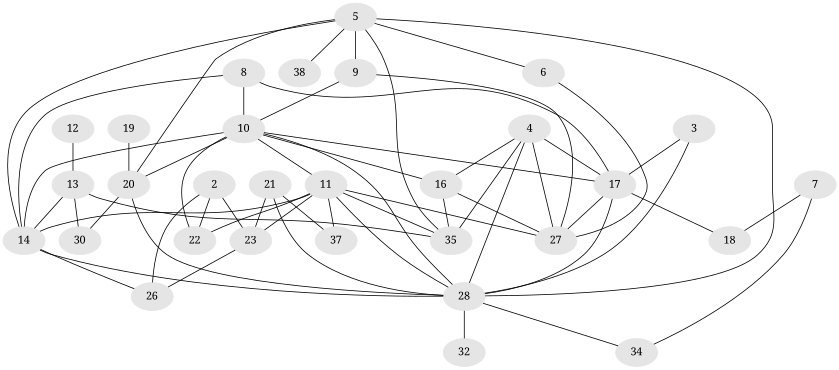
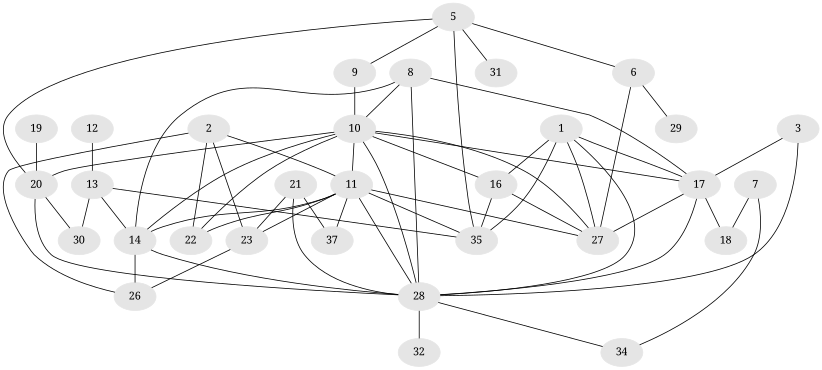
(118, 68) -> none
(300, 73) -> (496, 73)
(769, 121) -> (415, 185)
(529, 129) -> (561, 129)
none -> (676, 129)
(566, 130) -> (493, 157)
none -> (268, 150)
